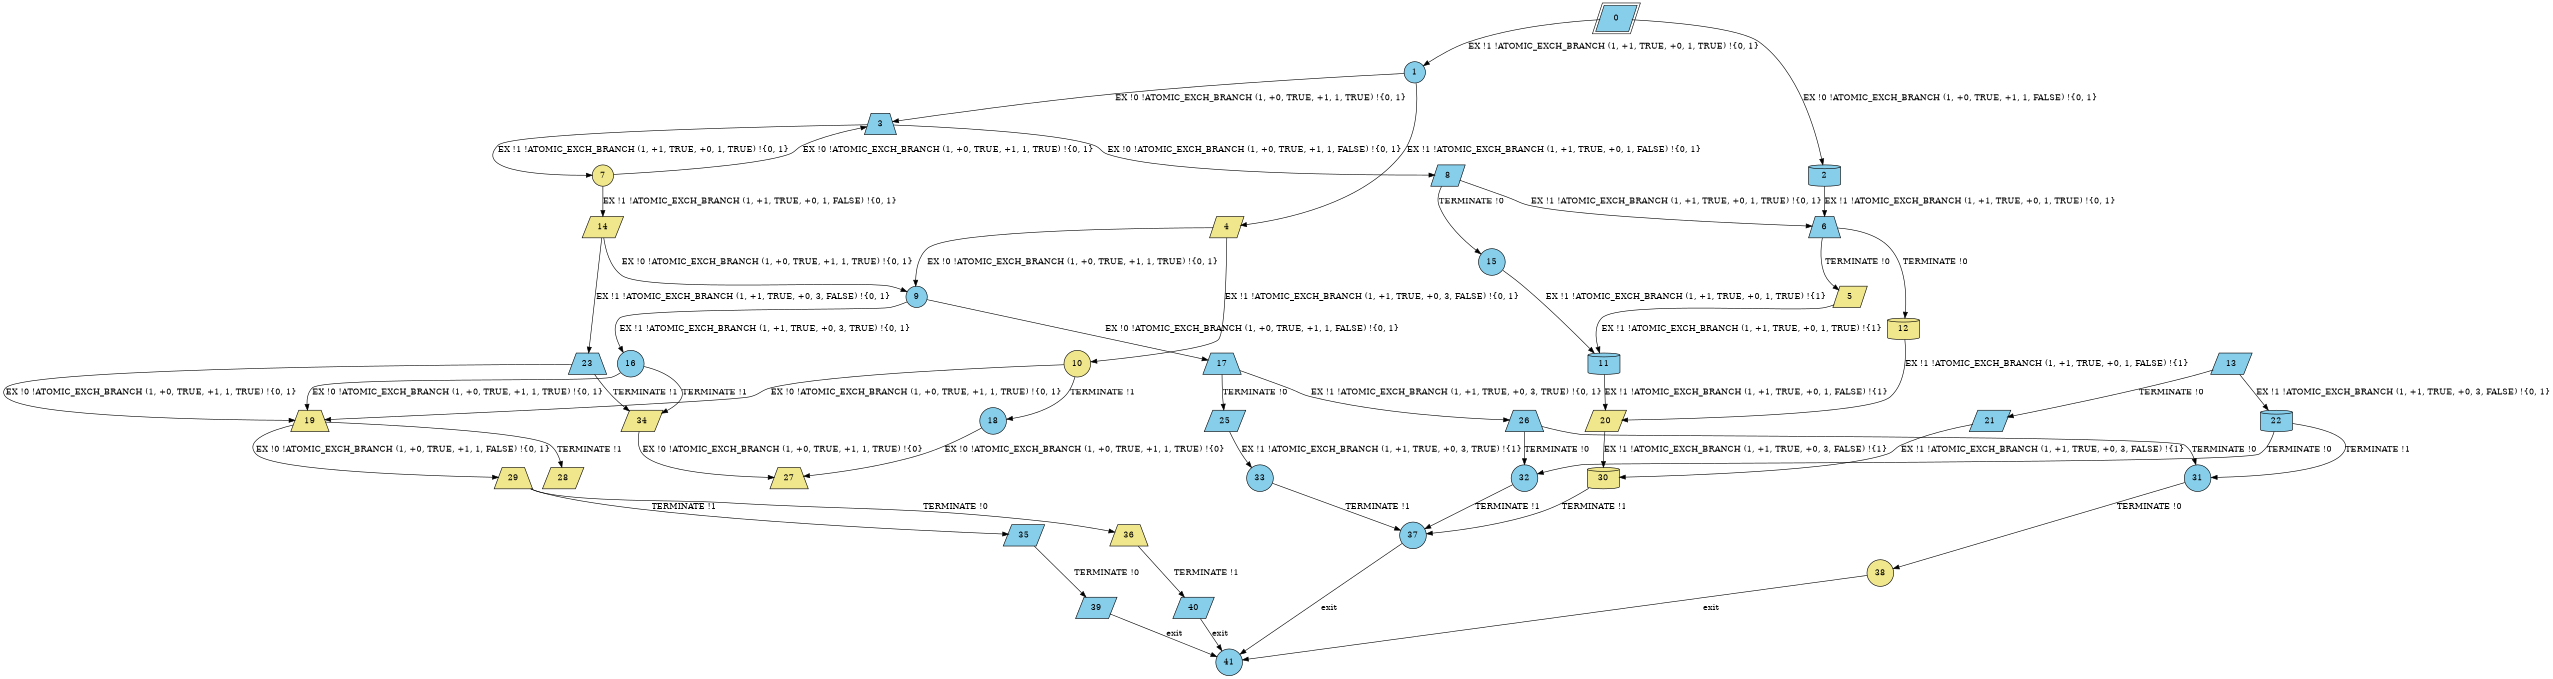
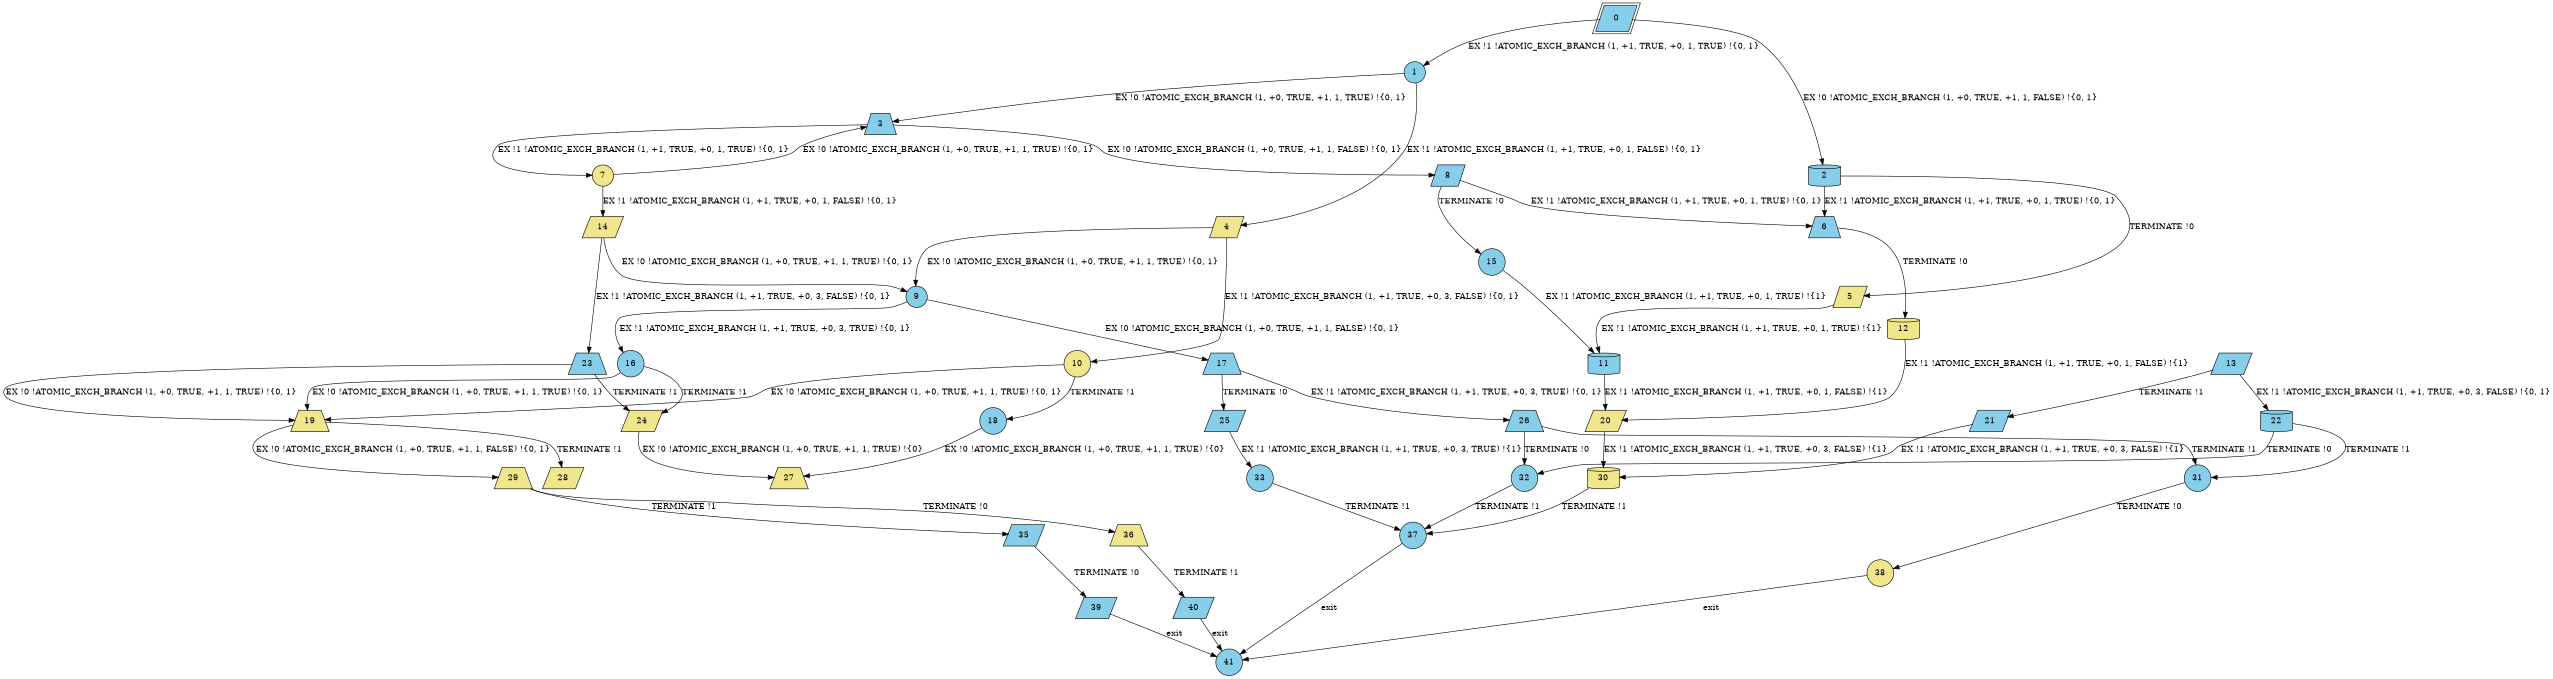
(1822, 264) -> (2124, 212)
(2172, 392) -> (2172, 392)
(642, 421) -> (642, 421)
(2224, 450) -> (2224, 450)
